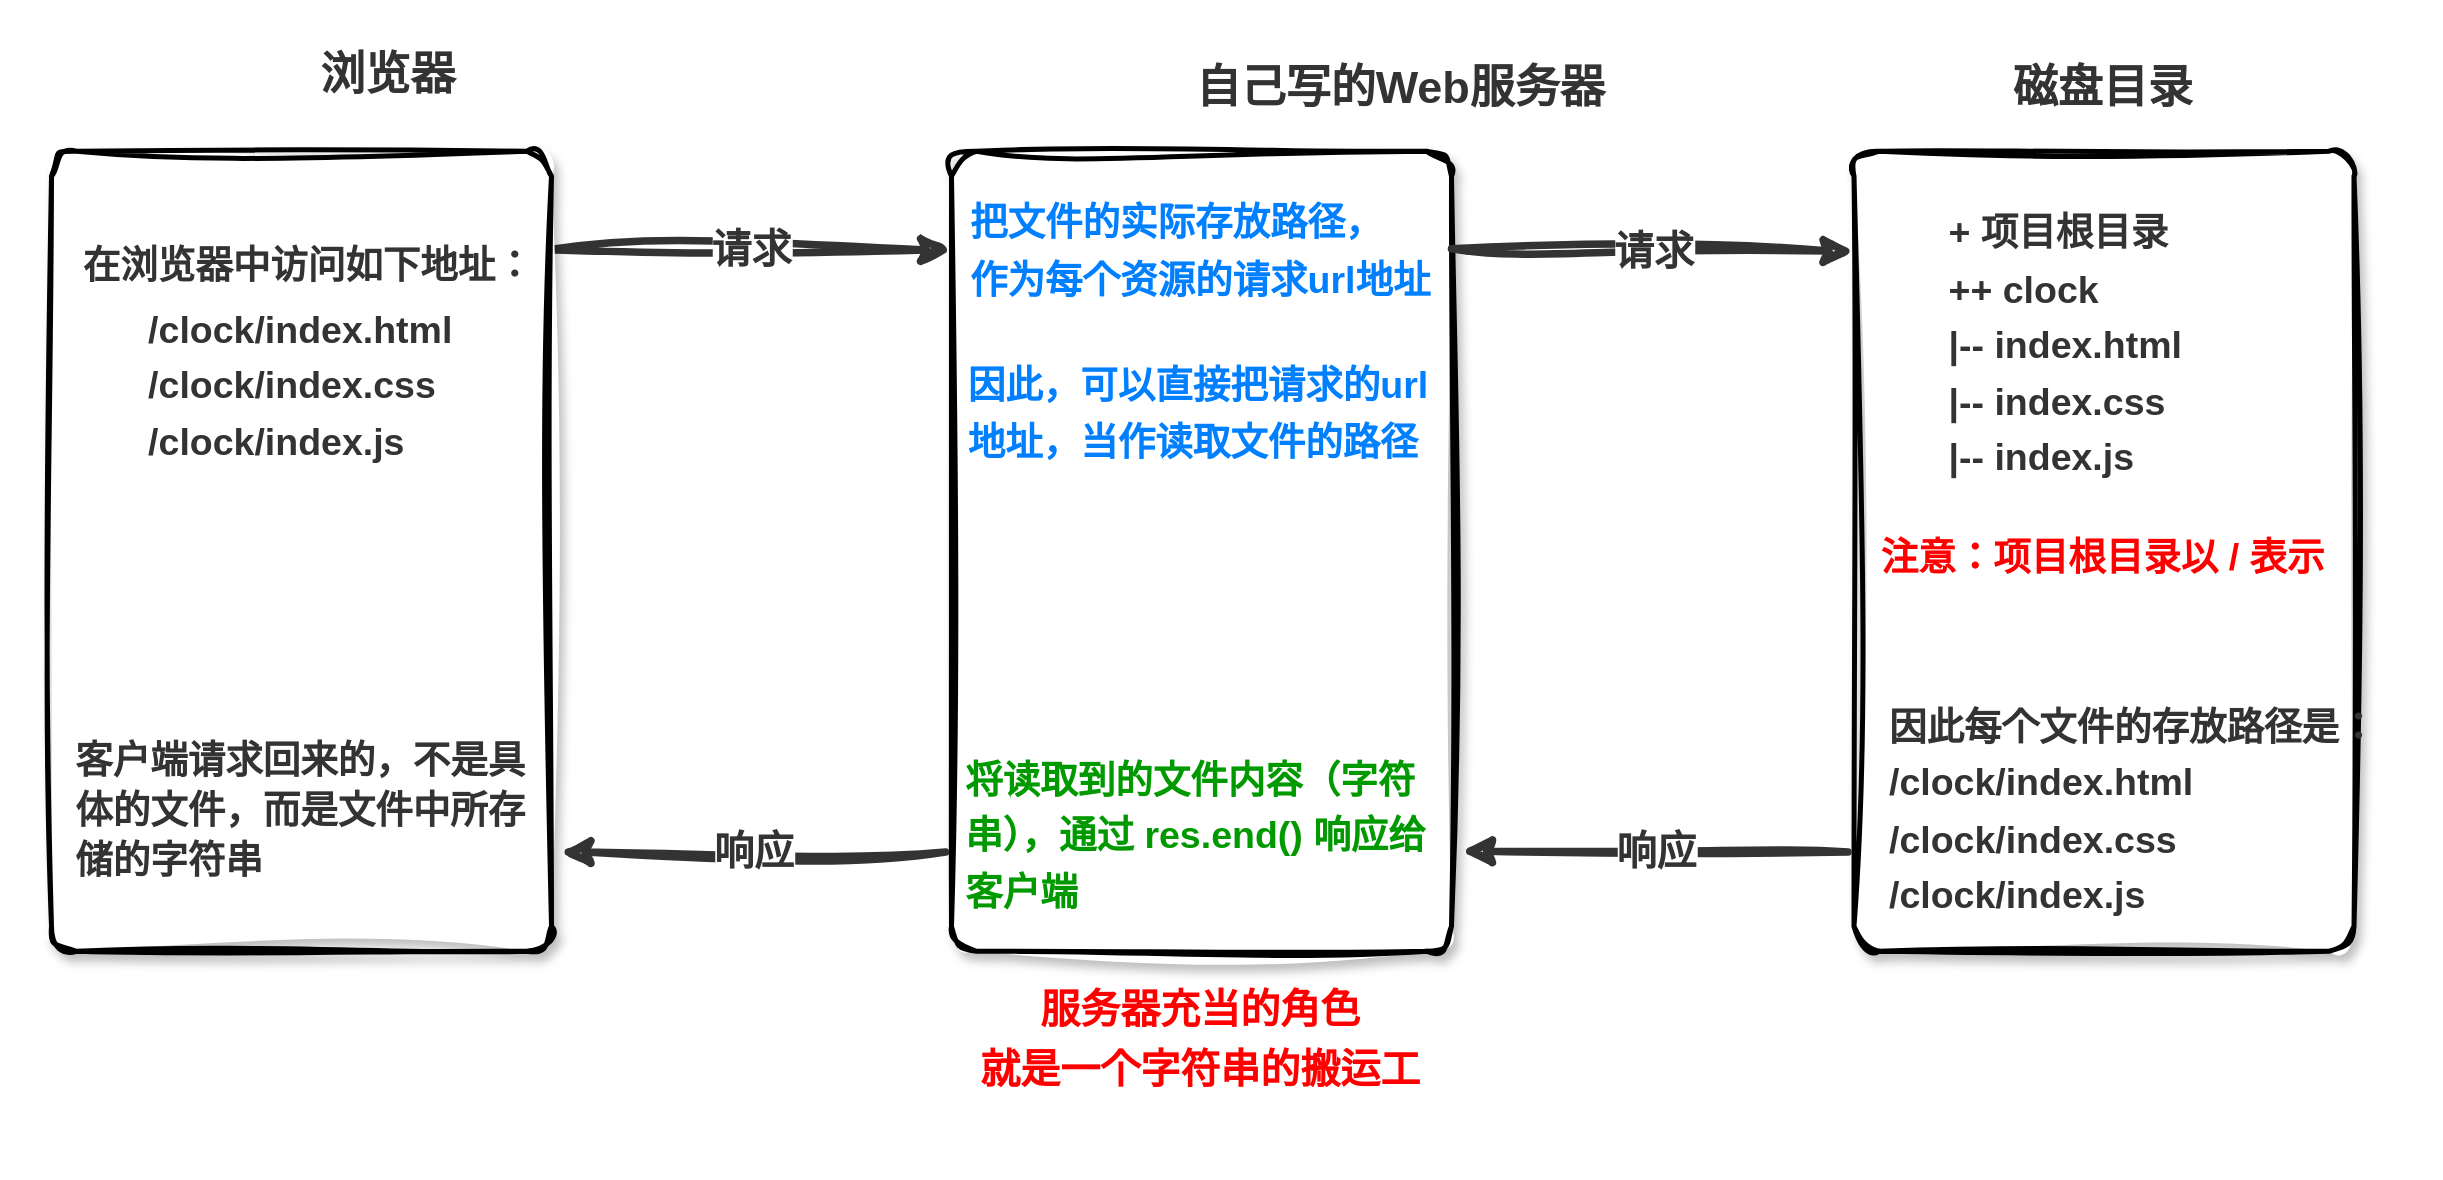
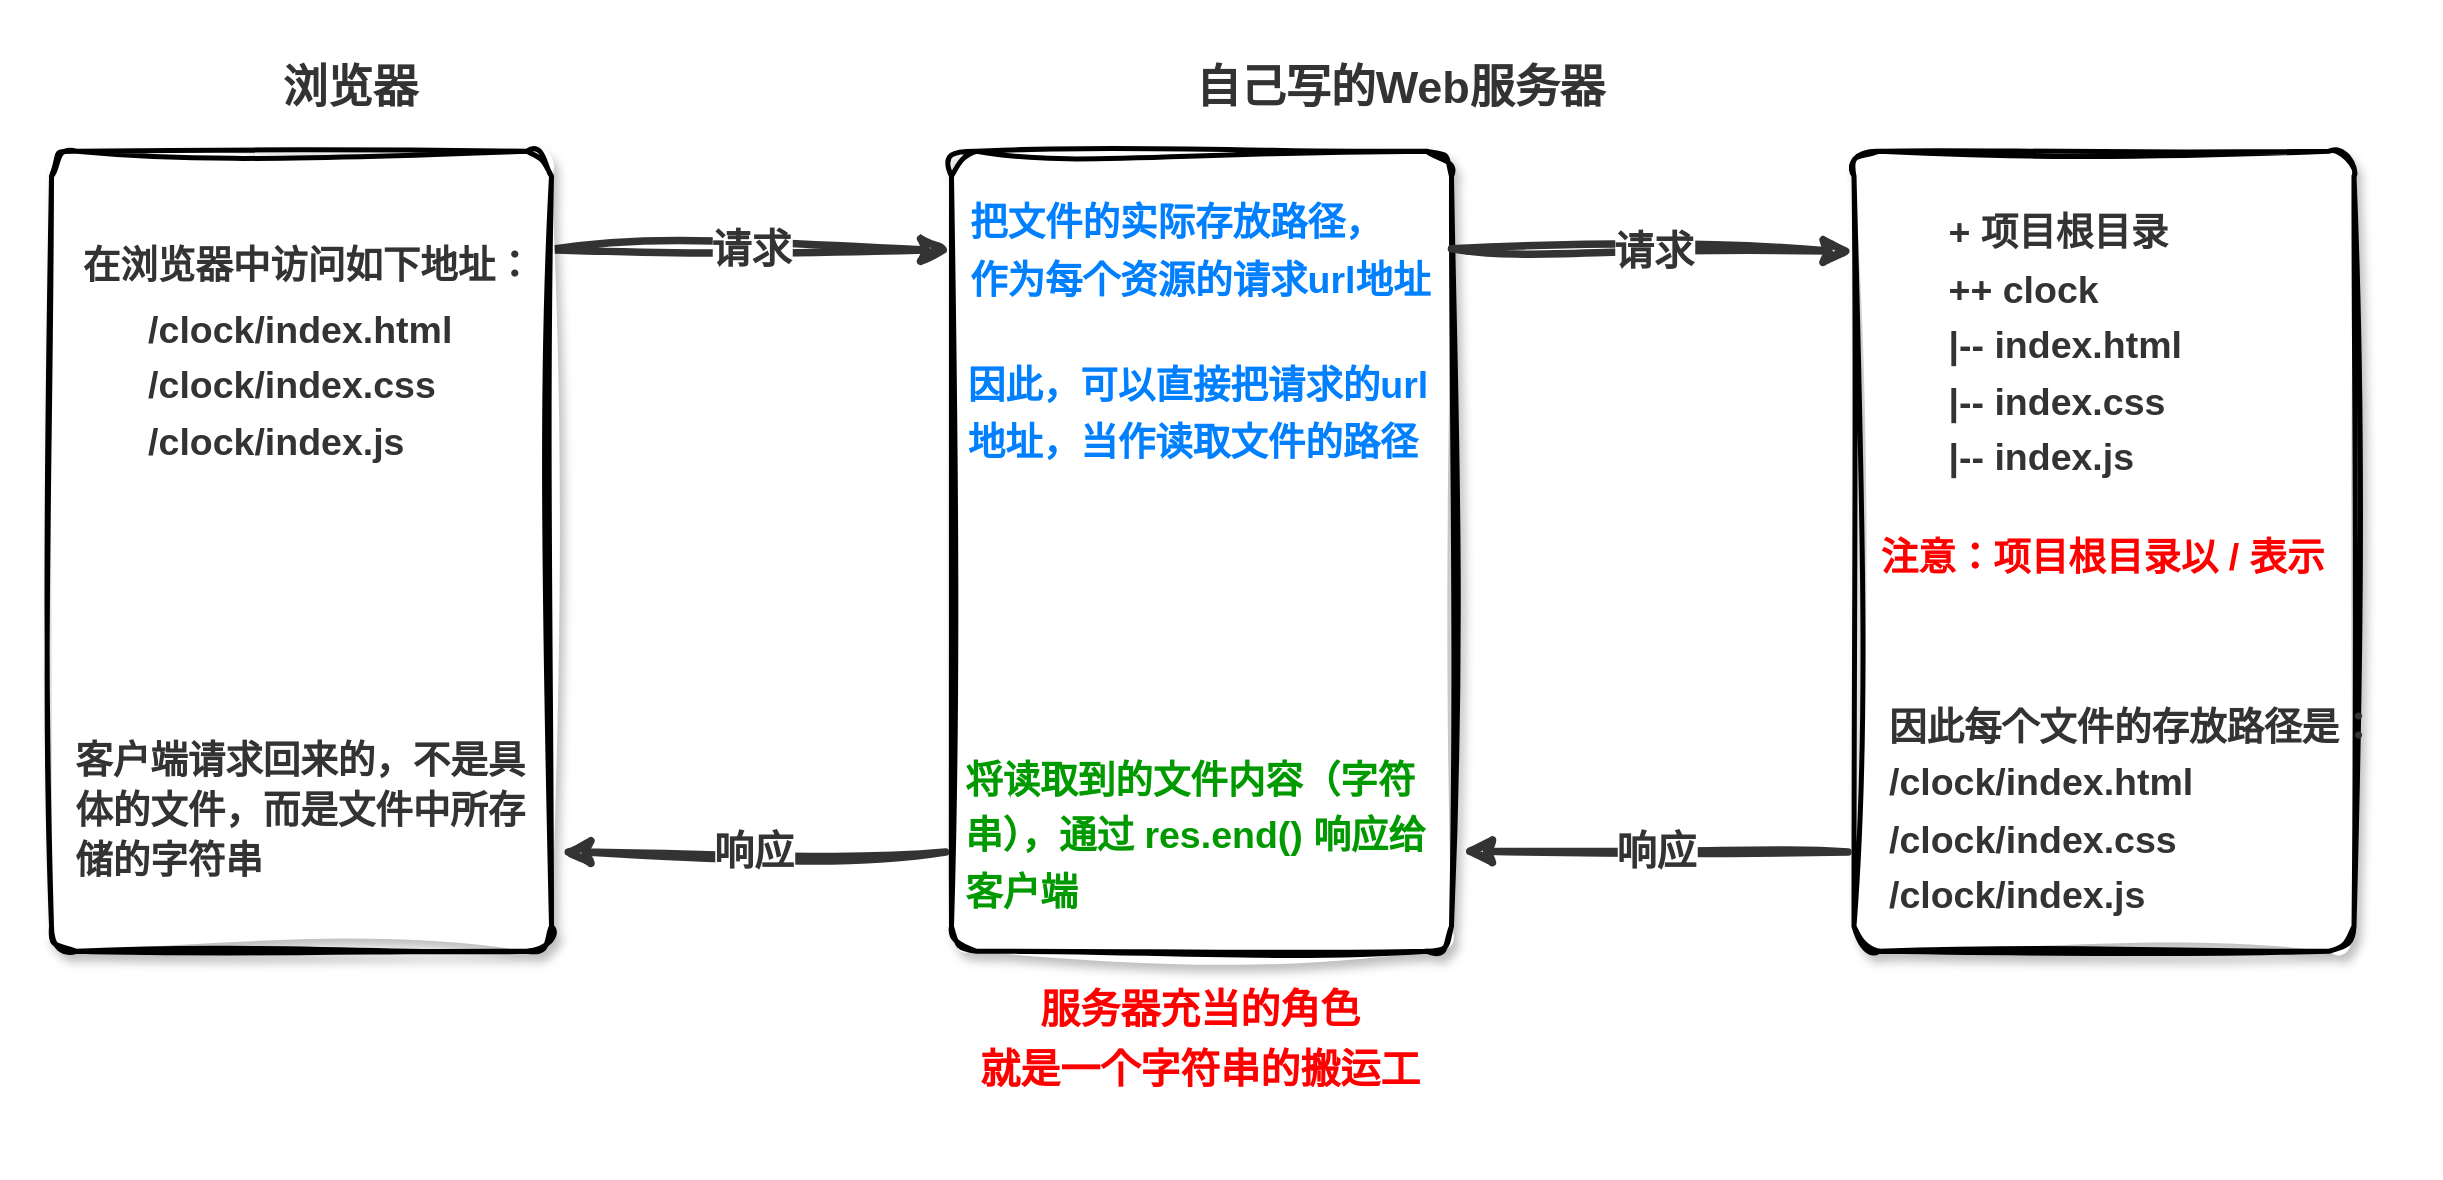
(389, 76) -> (351, 89)
(2104, 89) -> none
